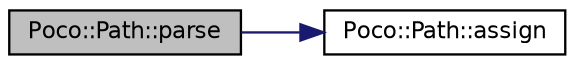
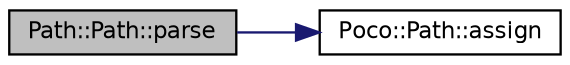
(125, 32) -> (123, 32)
